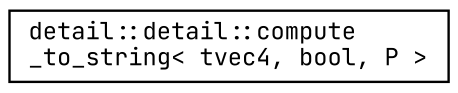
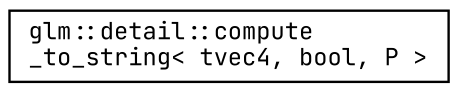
(229, 46) -> (229, 46)
